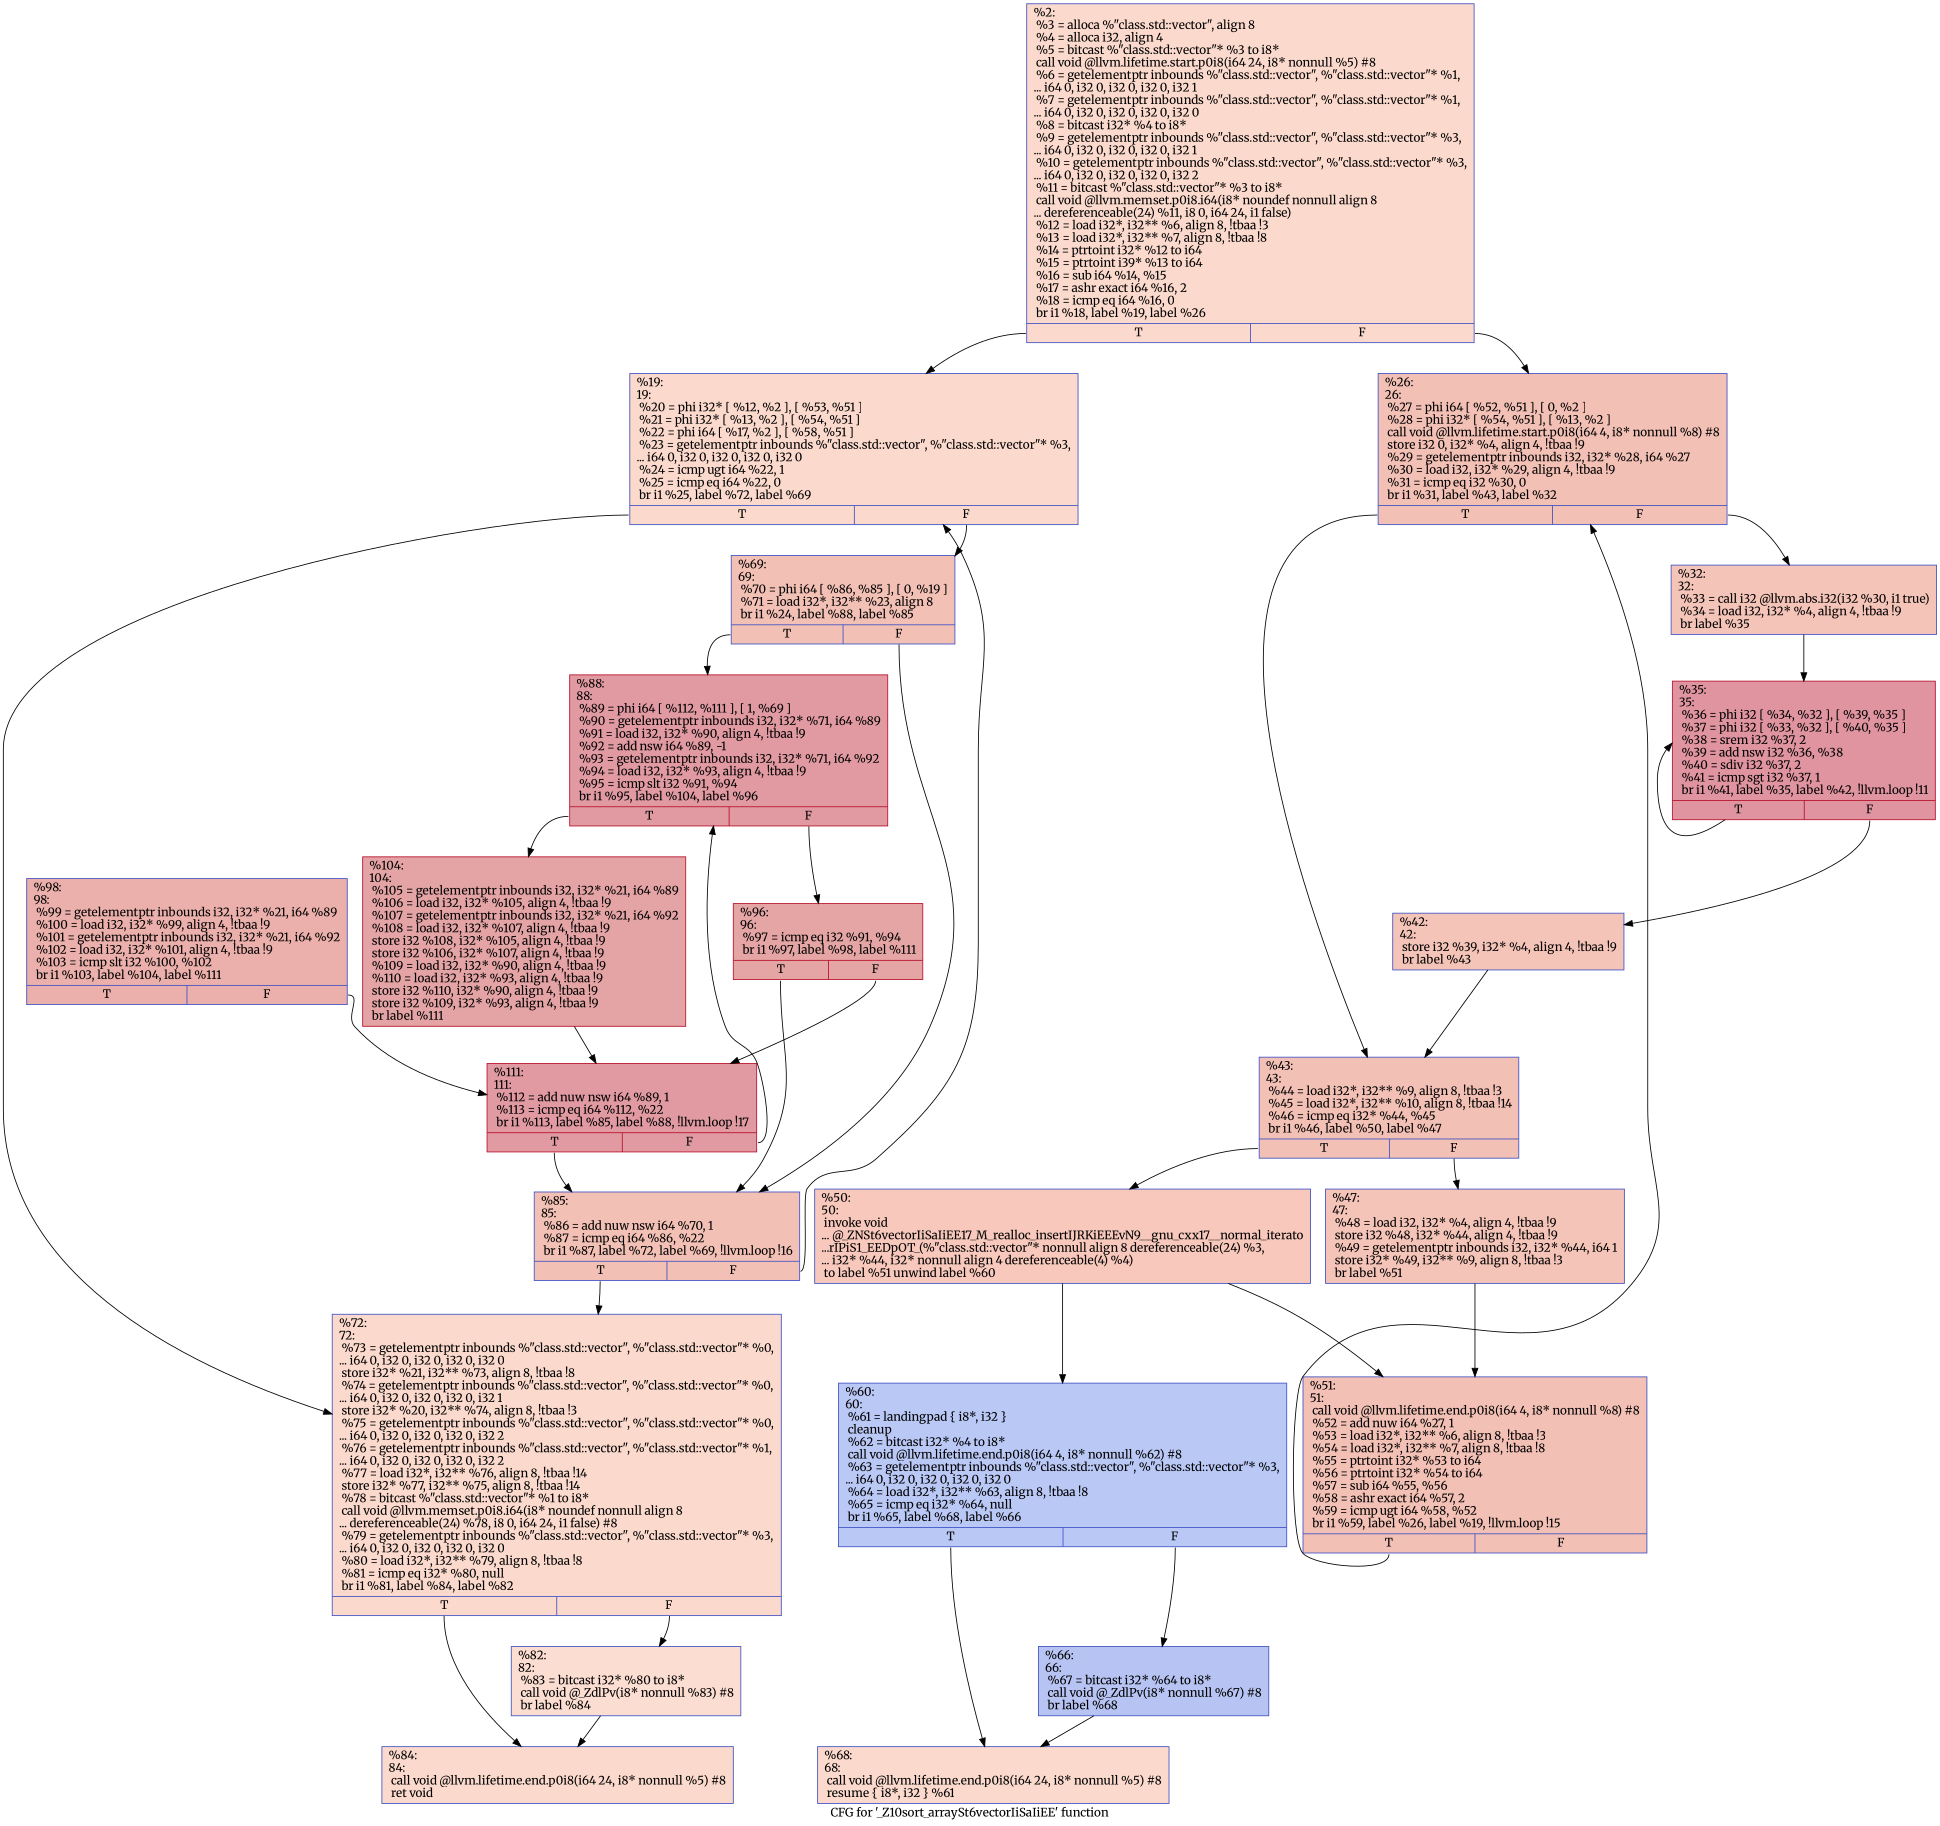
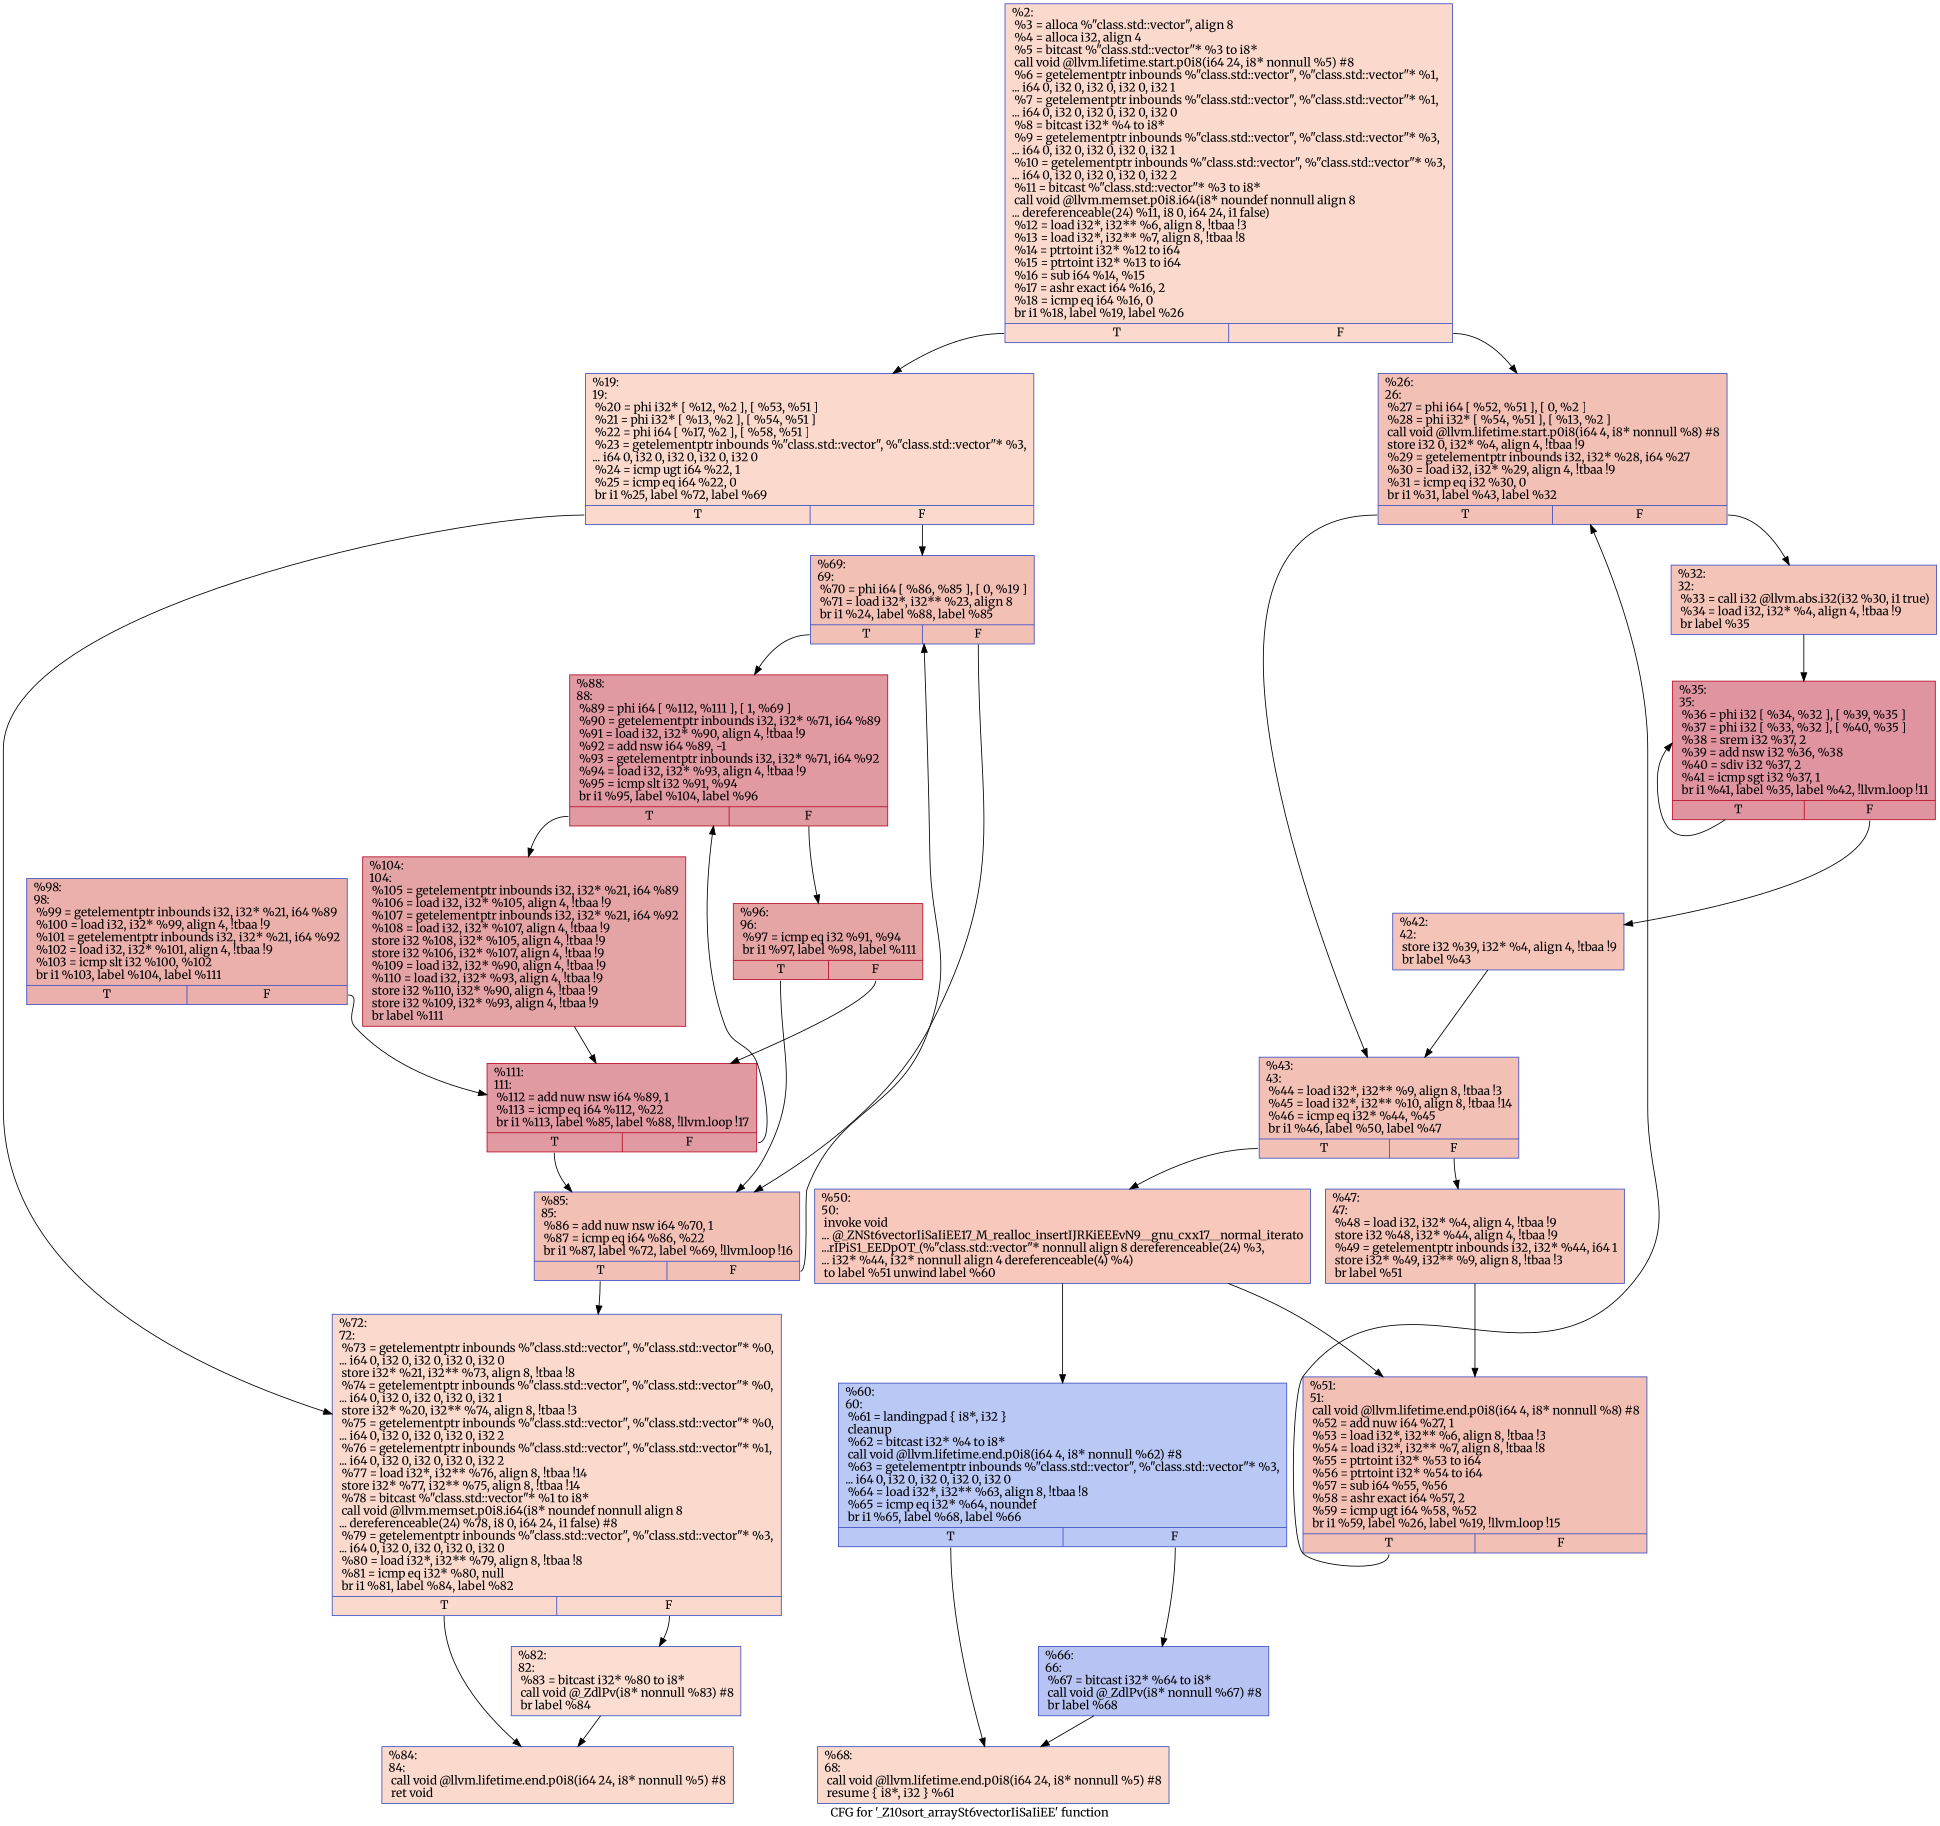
(1118, 263) -> (1096, 263)
(978, 939) -> (940, 985)
(929, 1505) -> (941, 1505)
